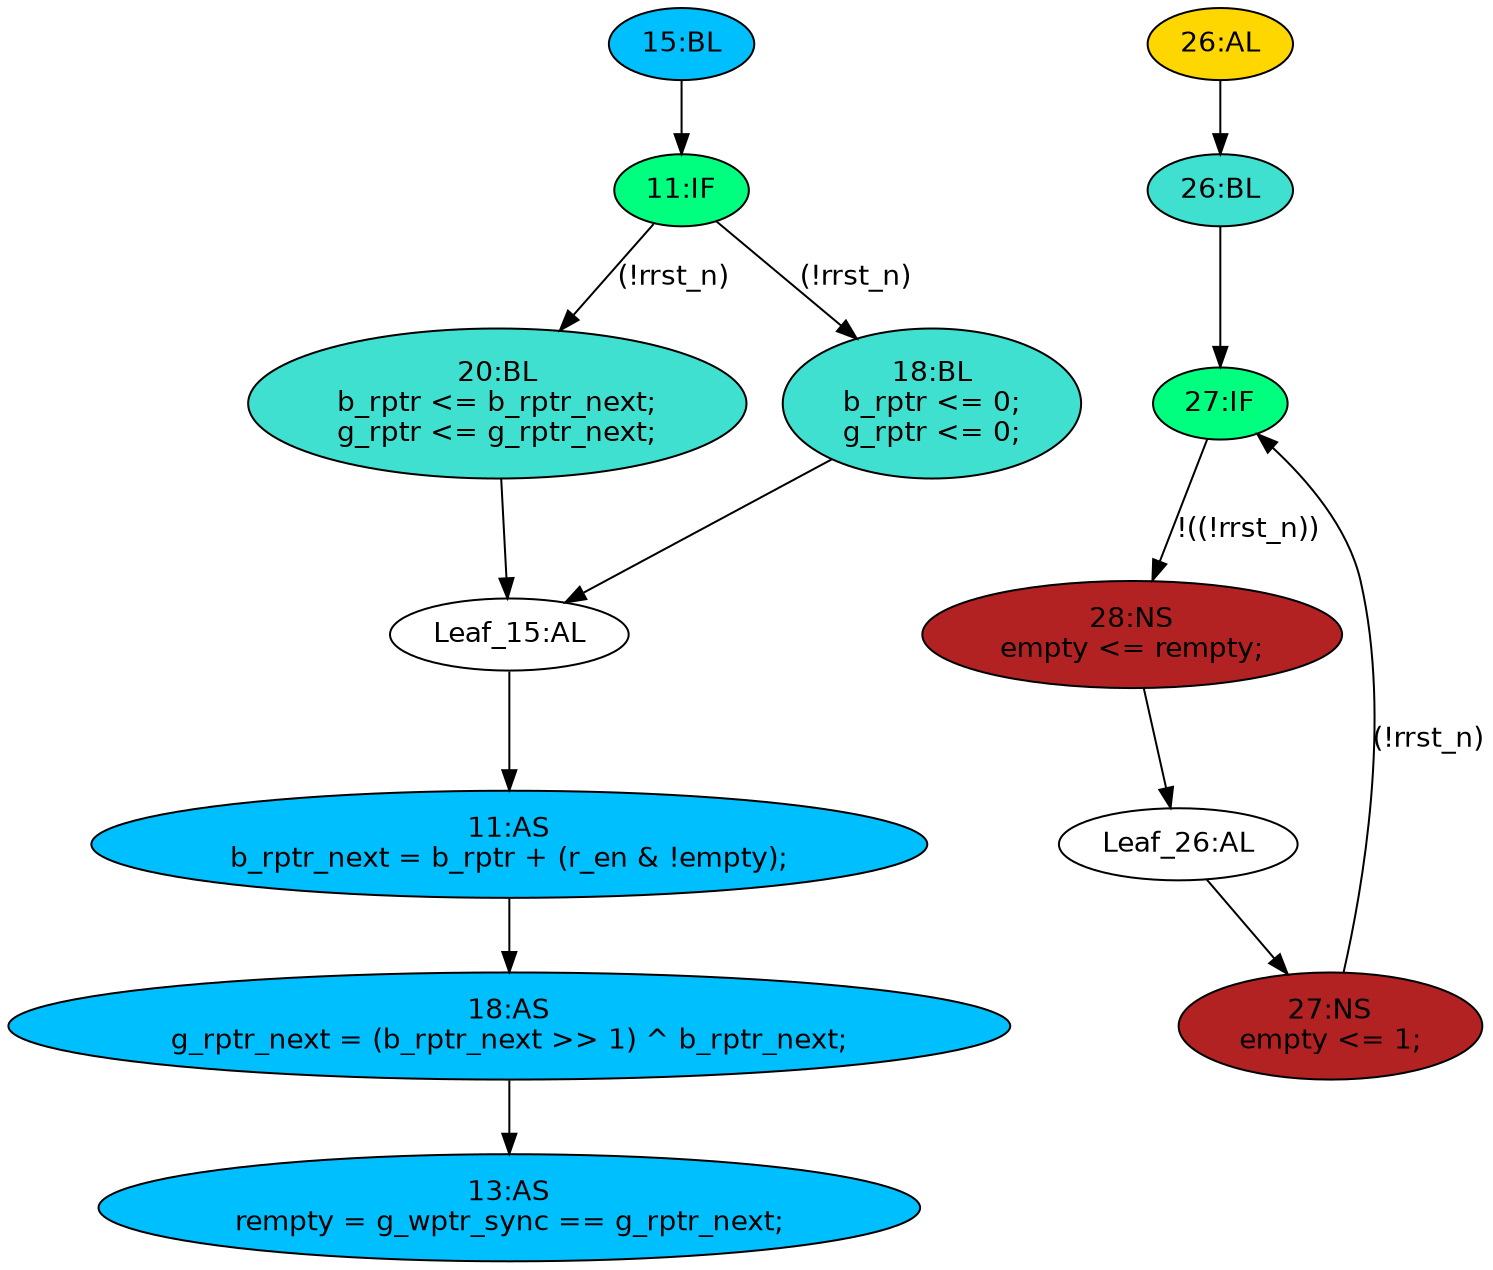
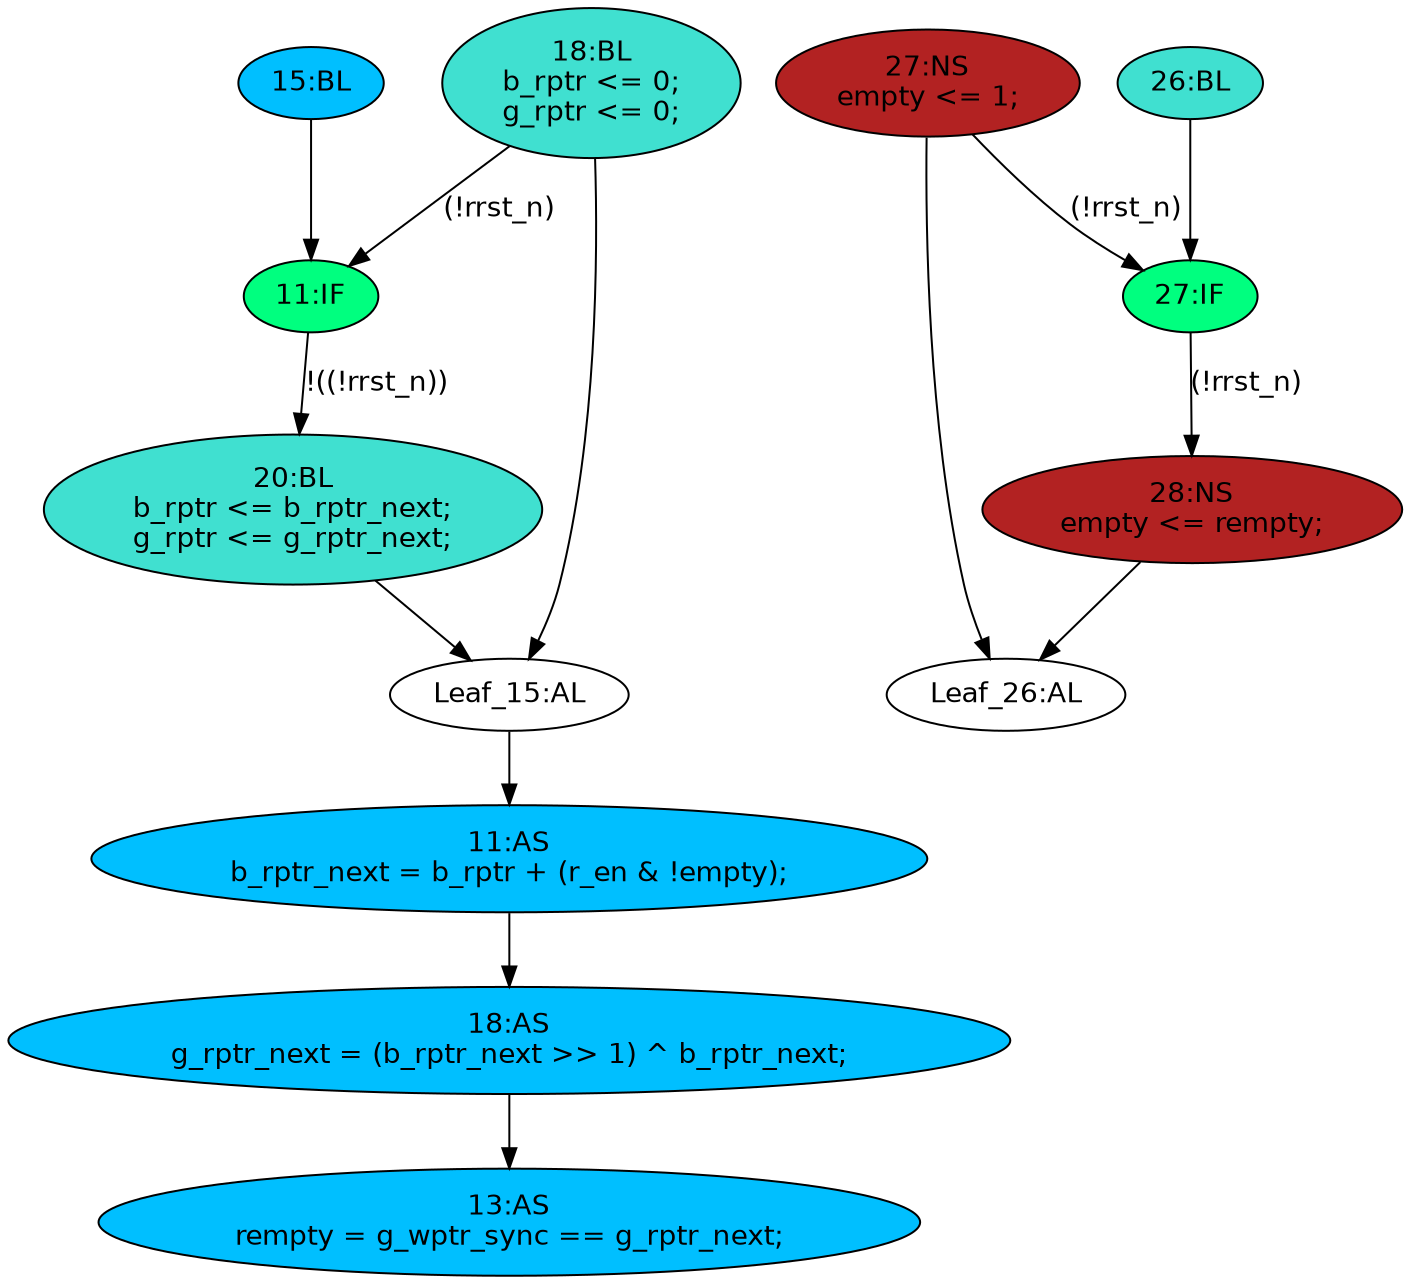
(1220, 44) -> none
(779, 273) -> (438, 200)
(674, 277) -> (377, 383)
(1248, 530) -> (1246, 383)
(1241, 919) -> (936, 391)
